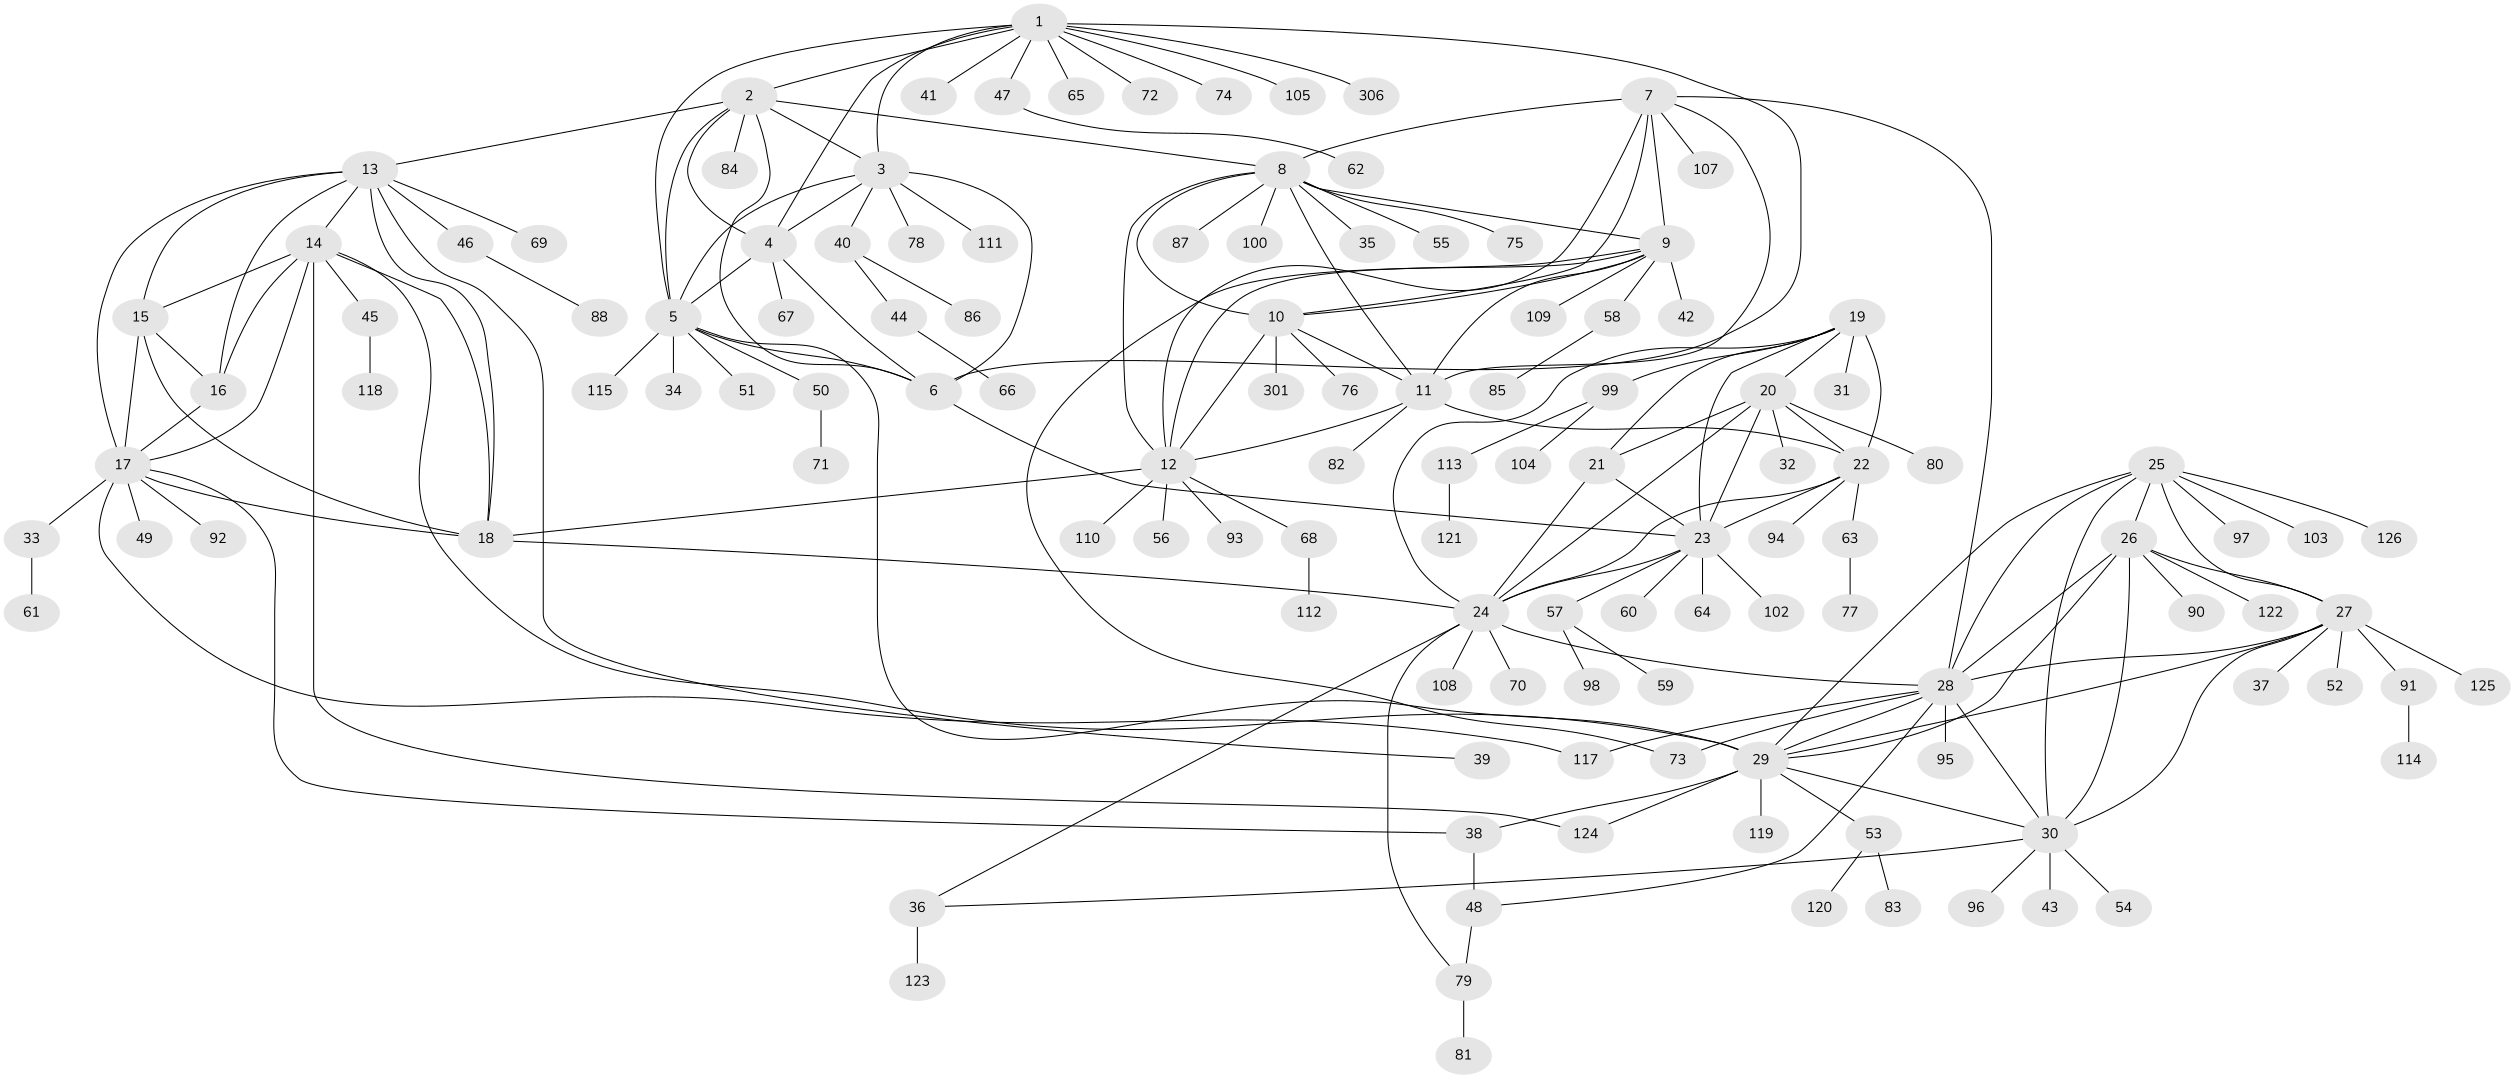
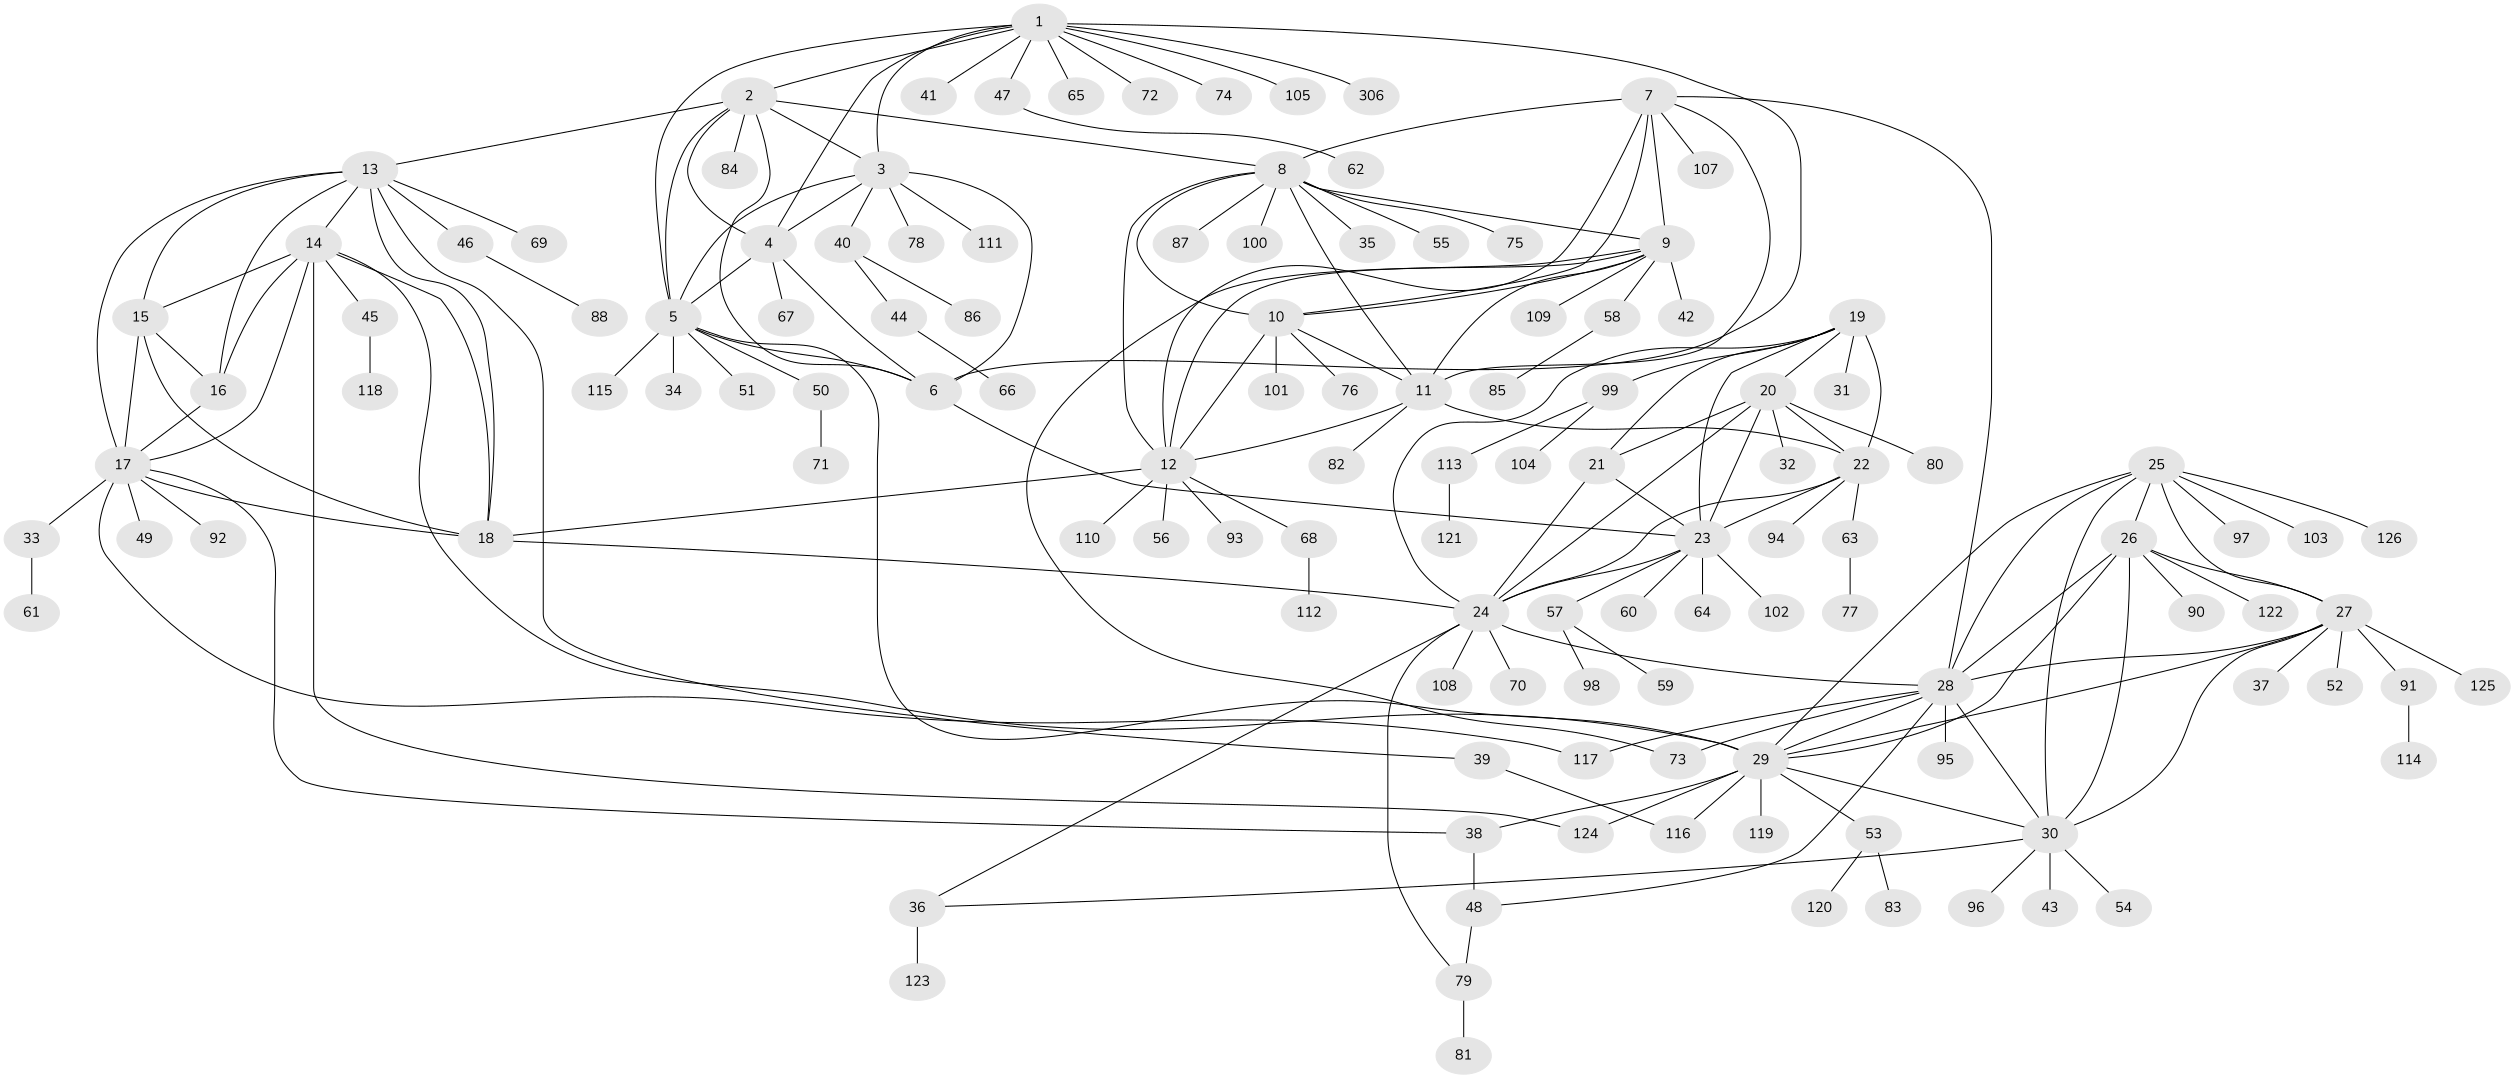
(1276, 392) -> (1276, 392)
none -> (1678, 834)
